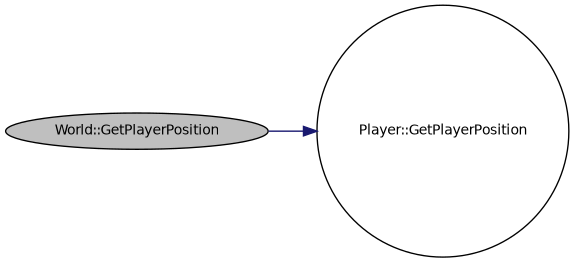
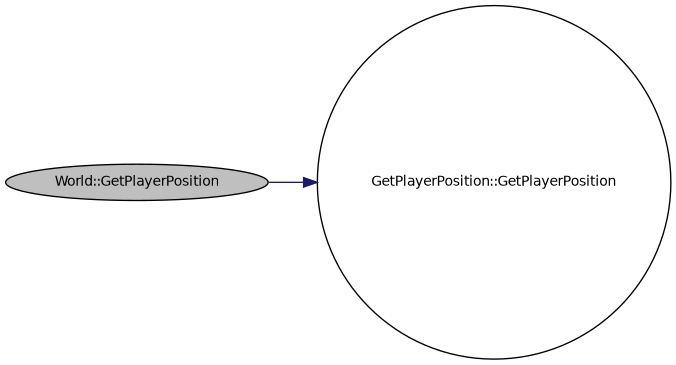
(443, 131) -> (494, 182)
